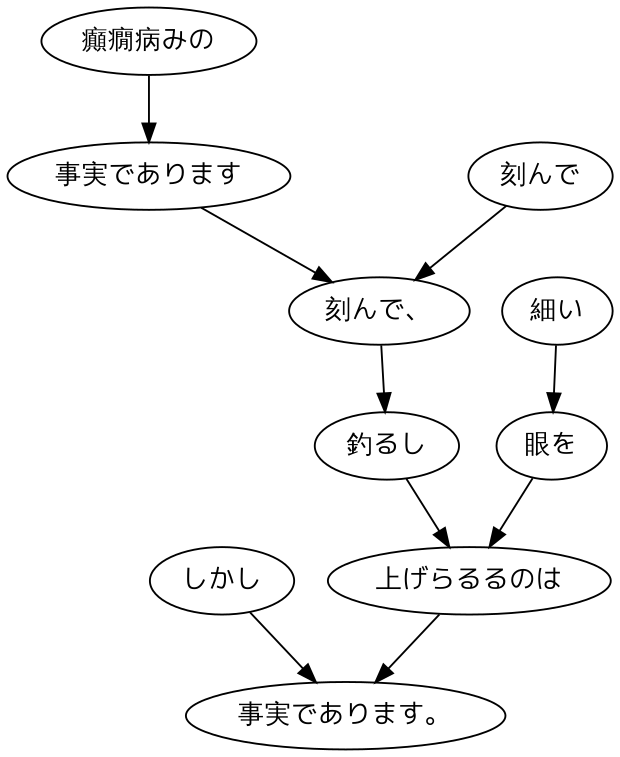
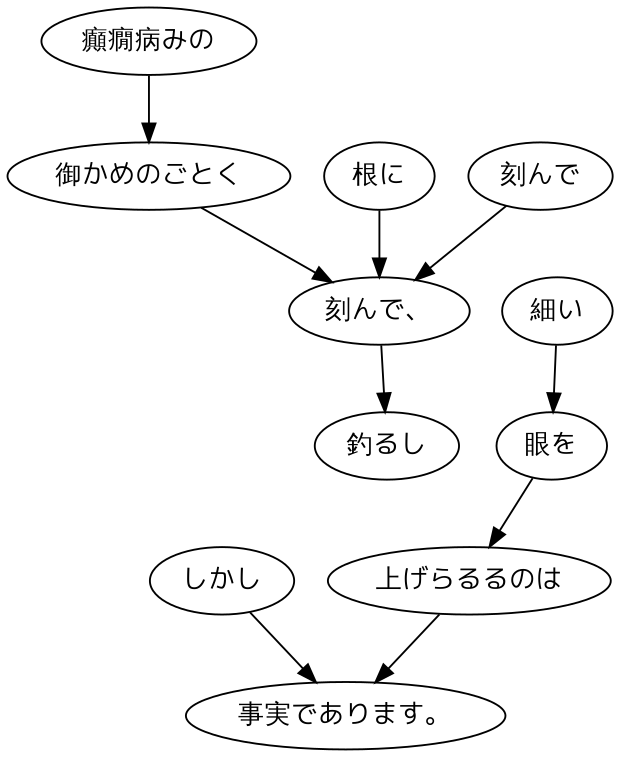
(149, 176) -> (149, 176)
none -> (379, 176)
(423, 505) -> none
